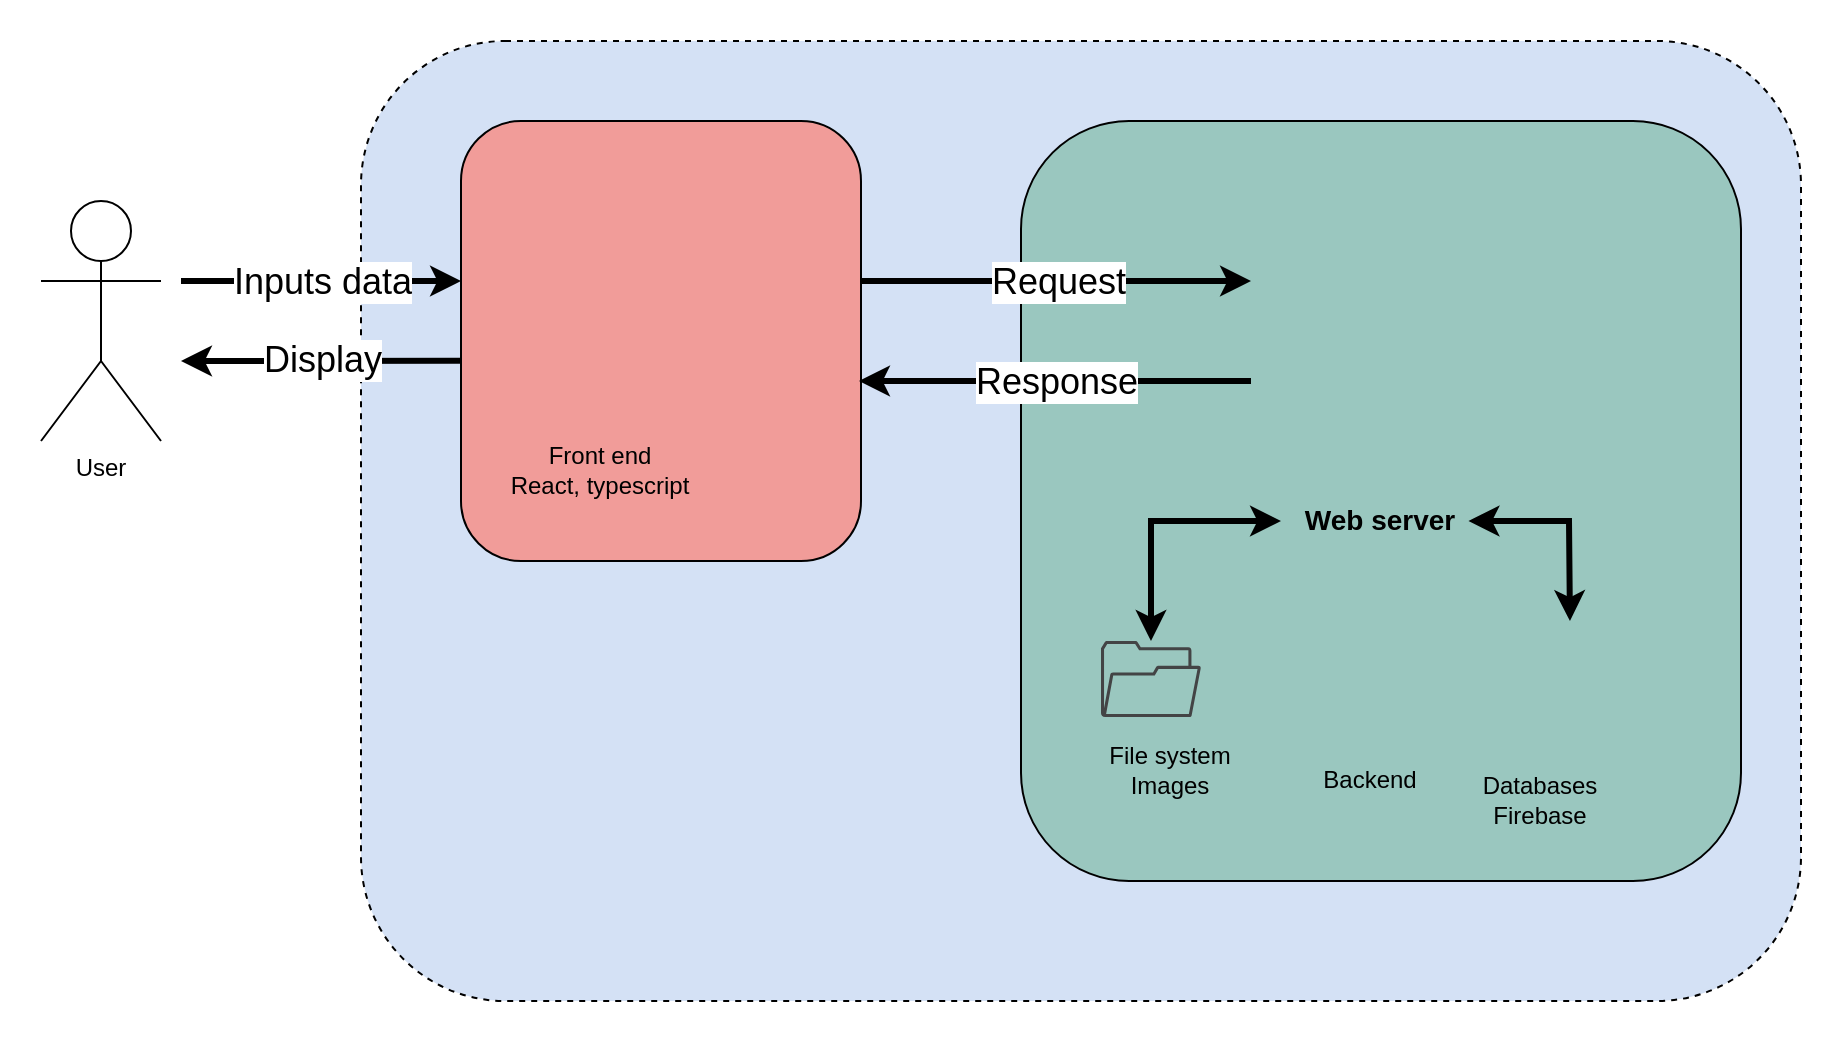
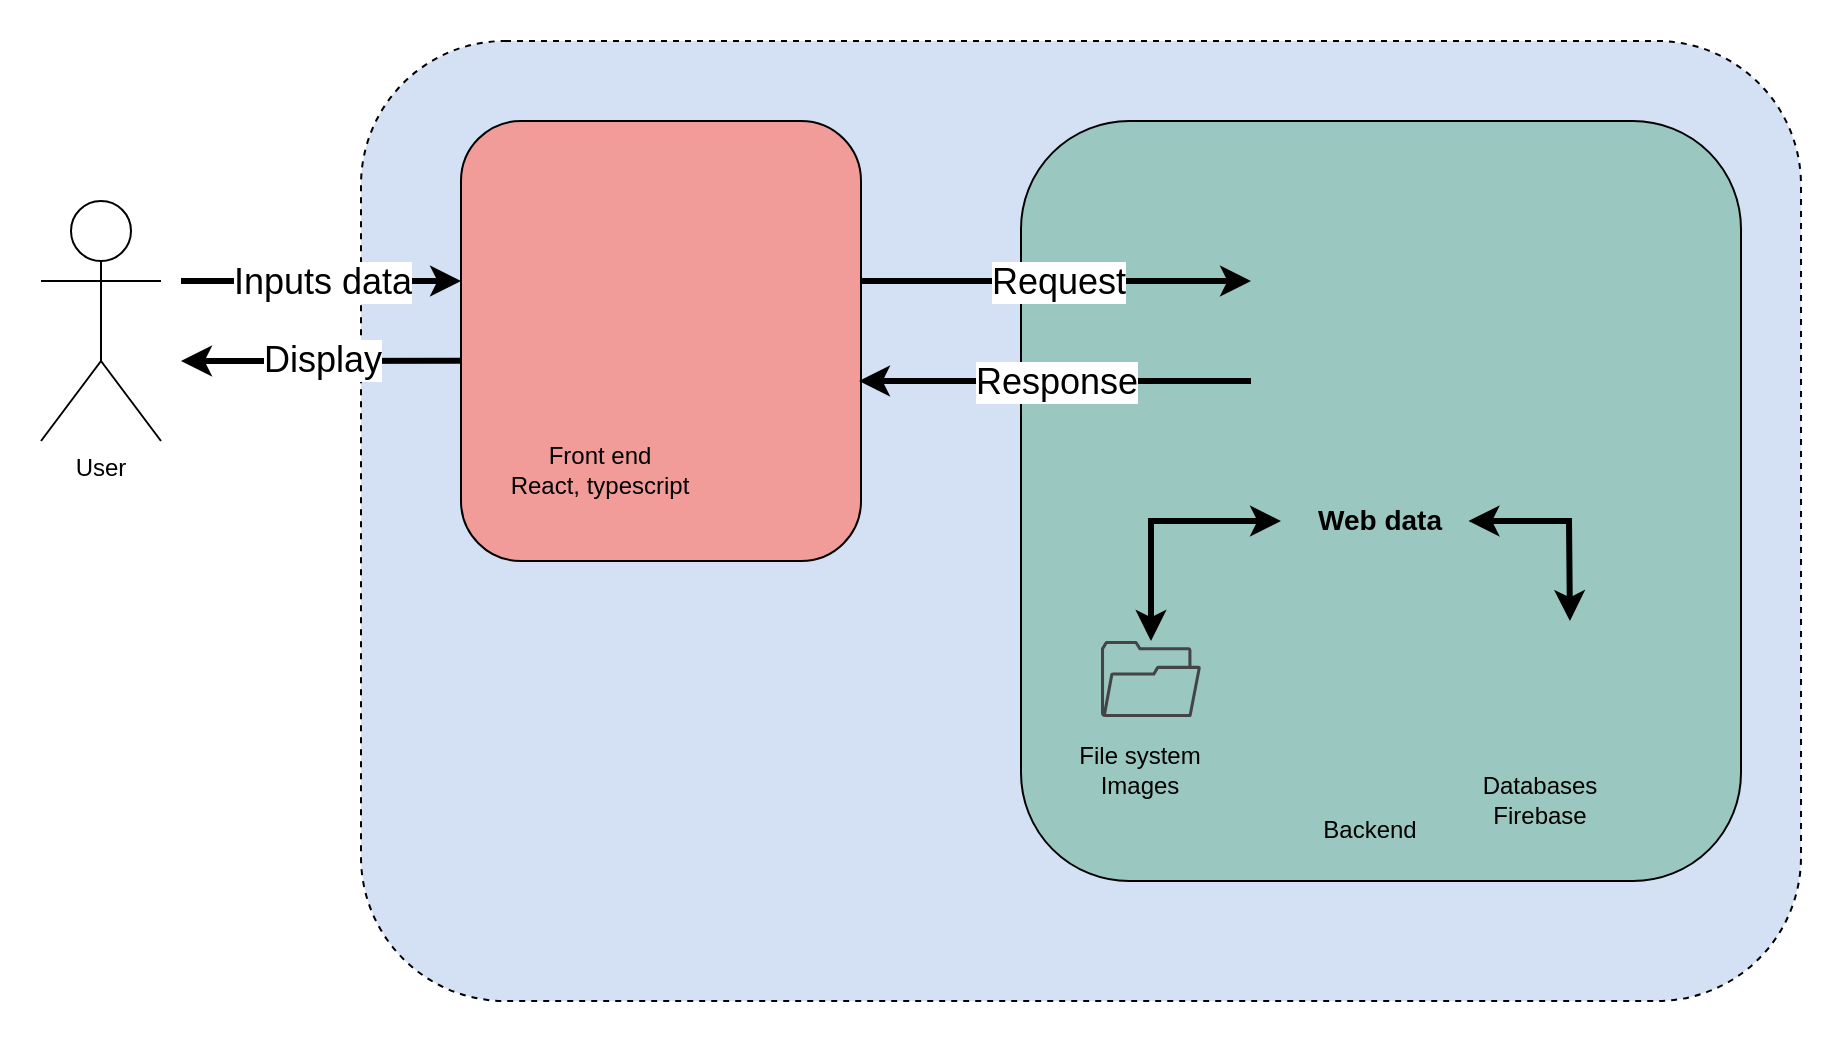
(1381, 521) -> (1381, 521)
(1171, 771) -> (1141, 771)
(1371, 781) -> (1371, 831)
